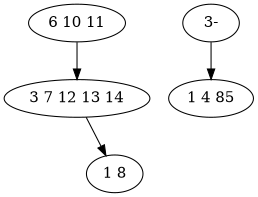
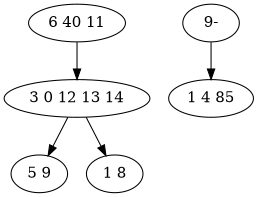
(77, 23) -> (77, 23)
(211, 23) -> (211, 23)
(77, 98) -> (77, 98)
none -> (39, 174)
